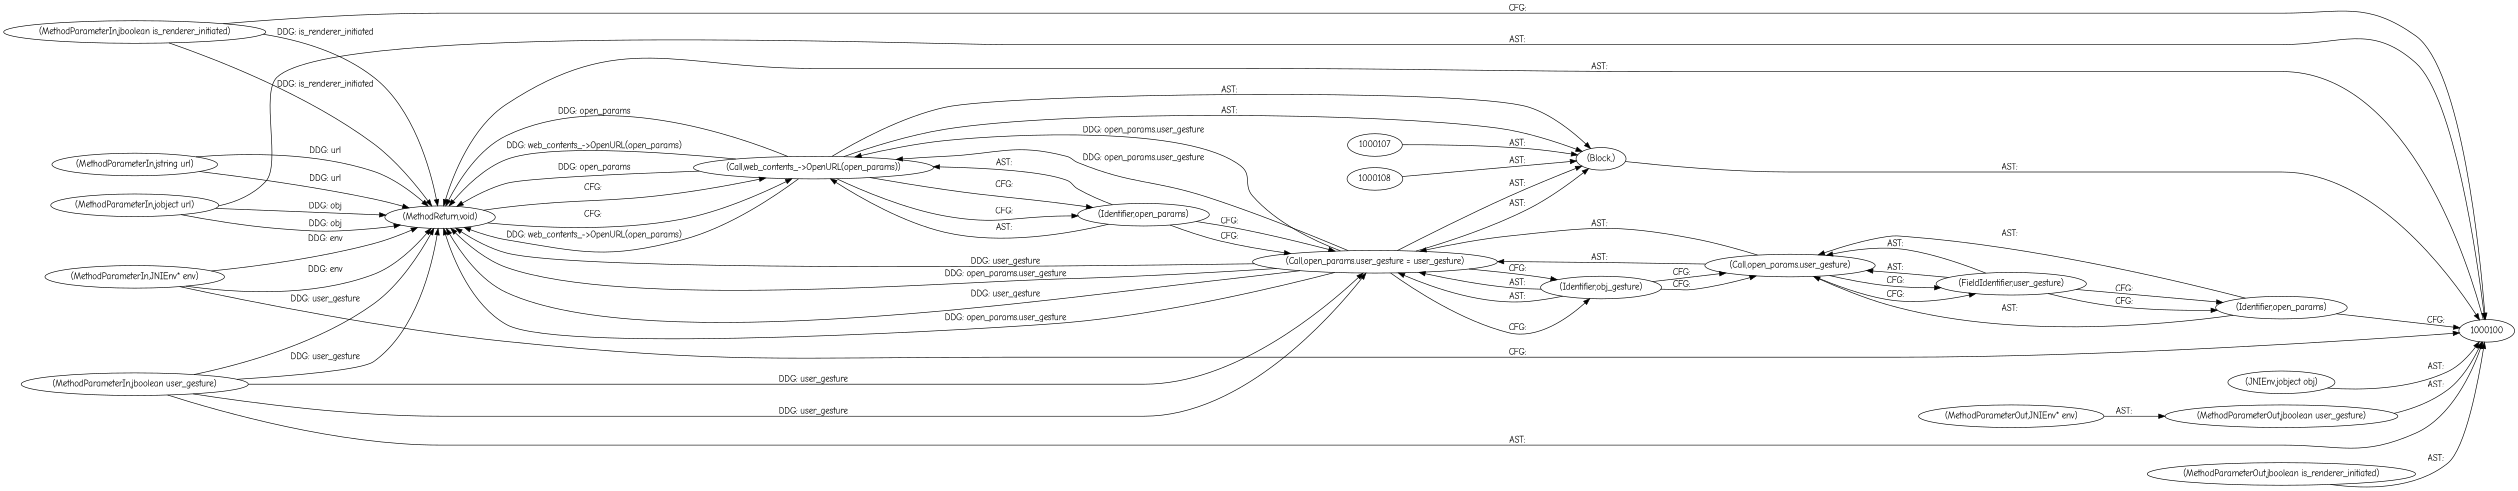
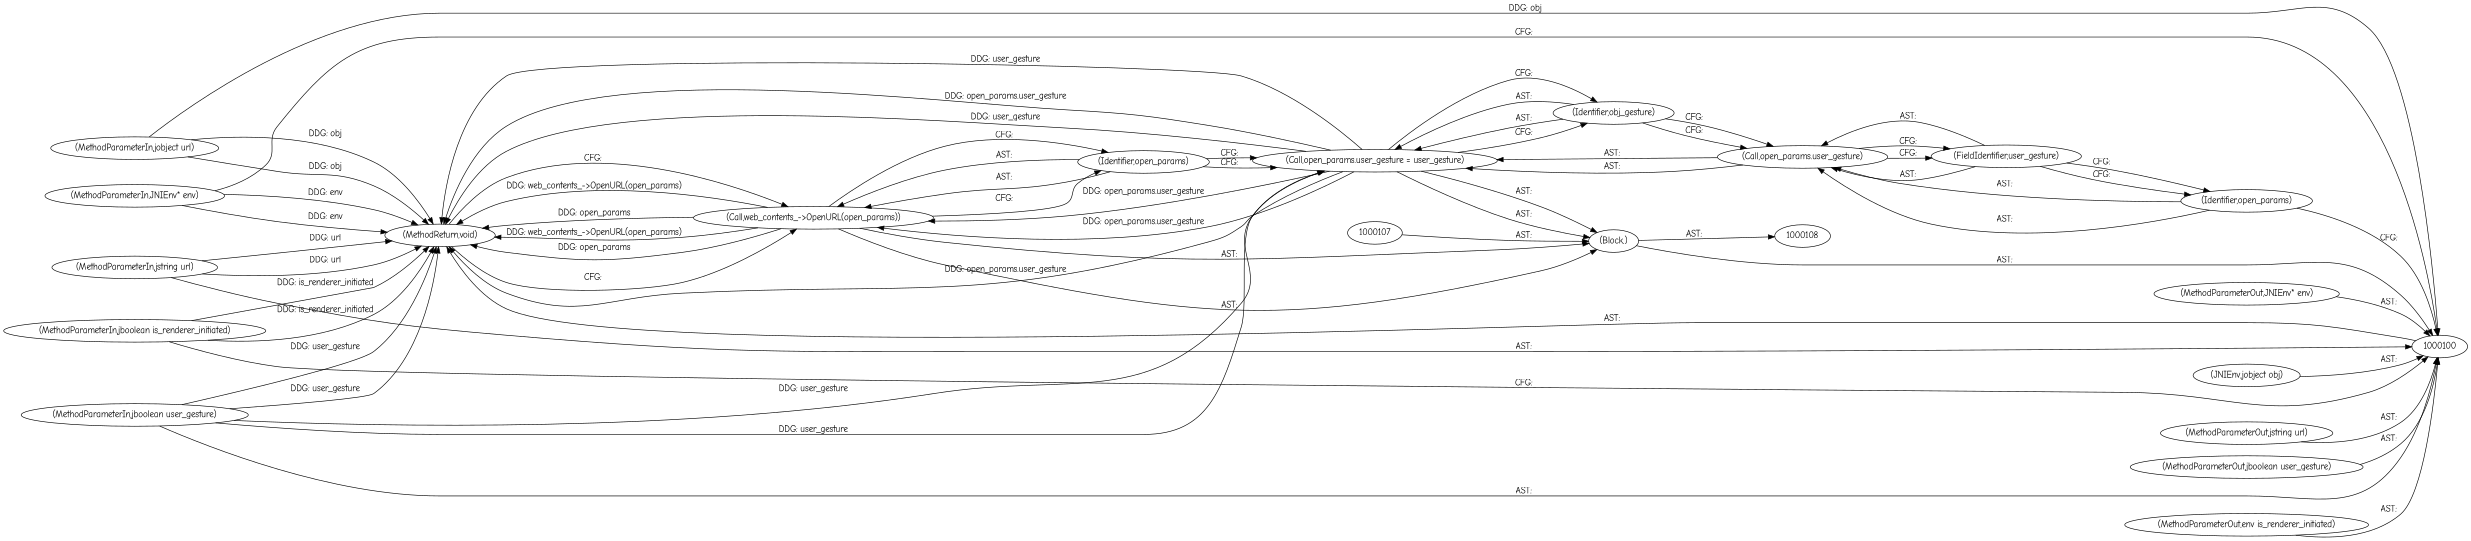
(1519, 40) -> (1525, 8)
(1486, 169) -> (1703, 239)
none -> (1285, 352)
(2131, 416) -> (2384, 307)
none -> (2247, 433)
(2281, 474) -> (2247, 525)
